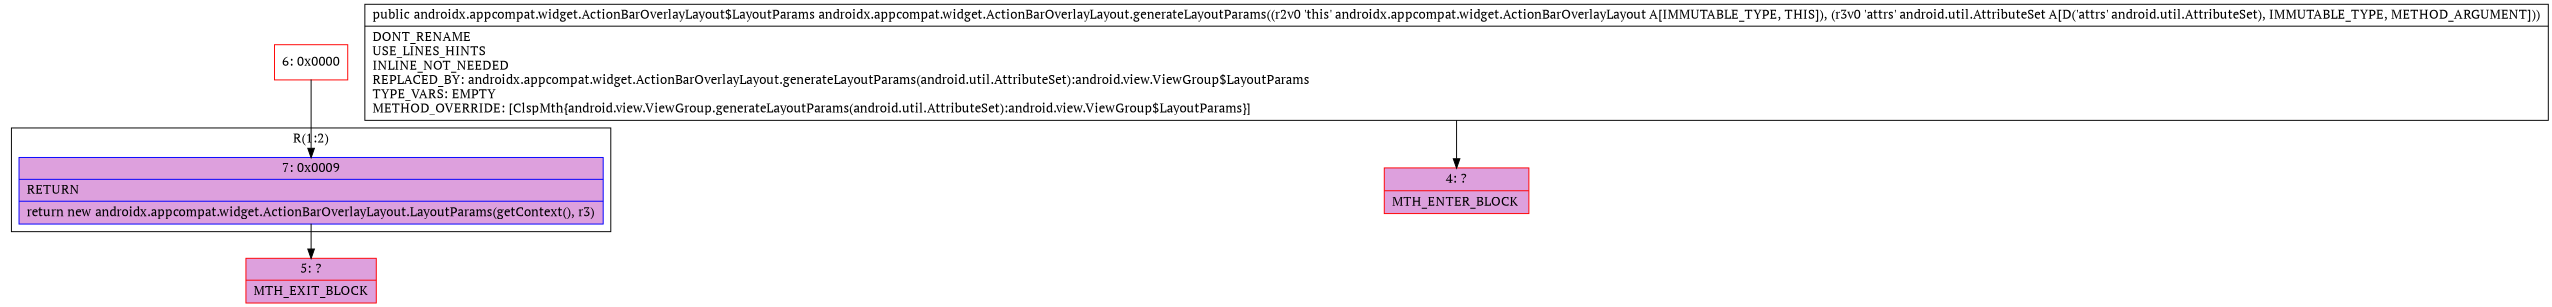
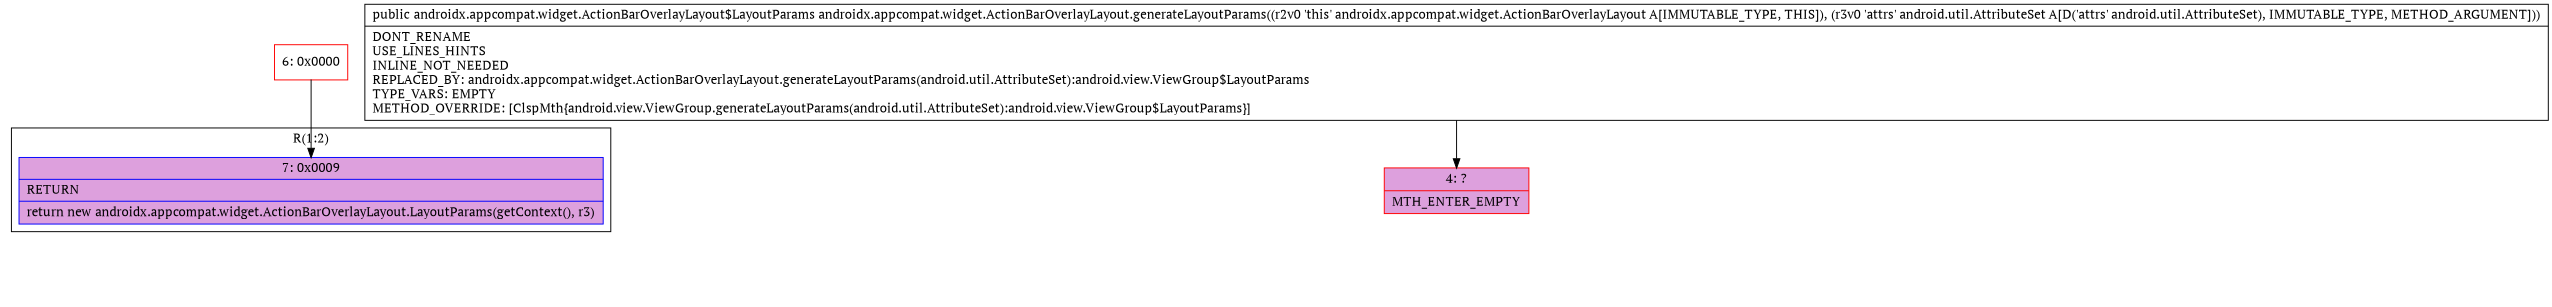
(1455, 202) -> (1457, 202)
(311, 281) -> none
